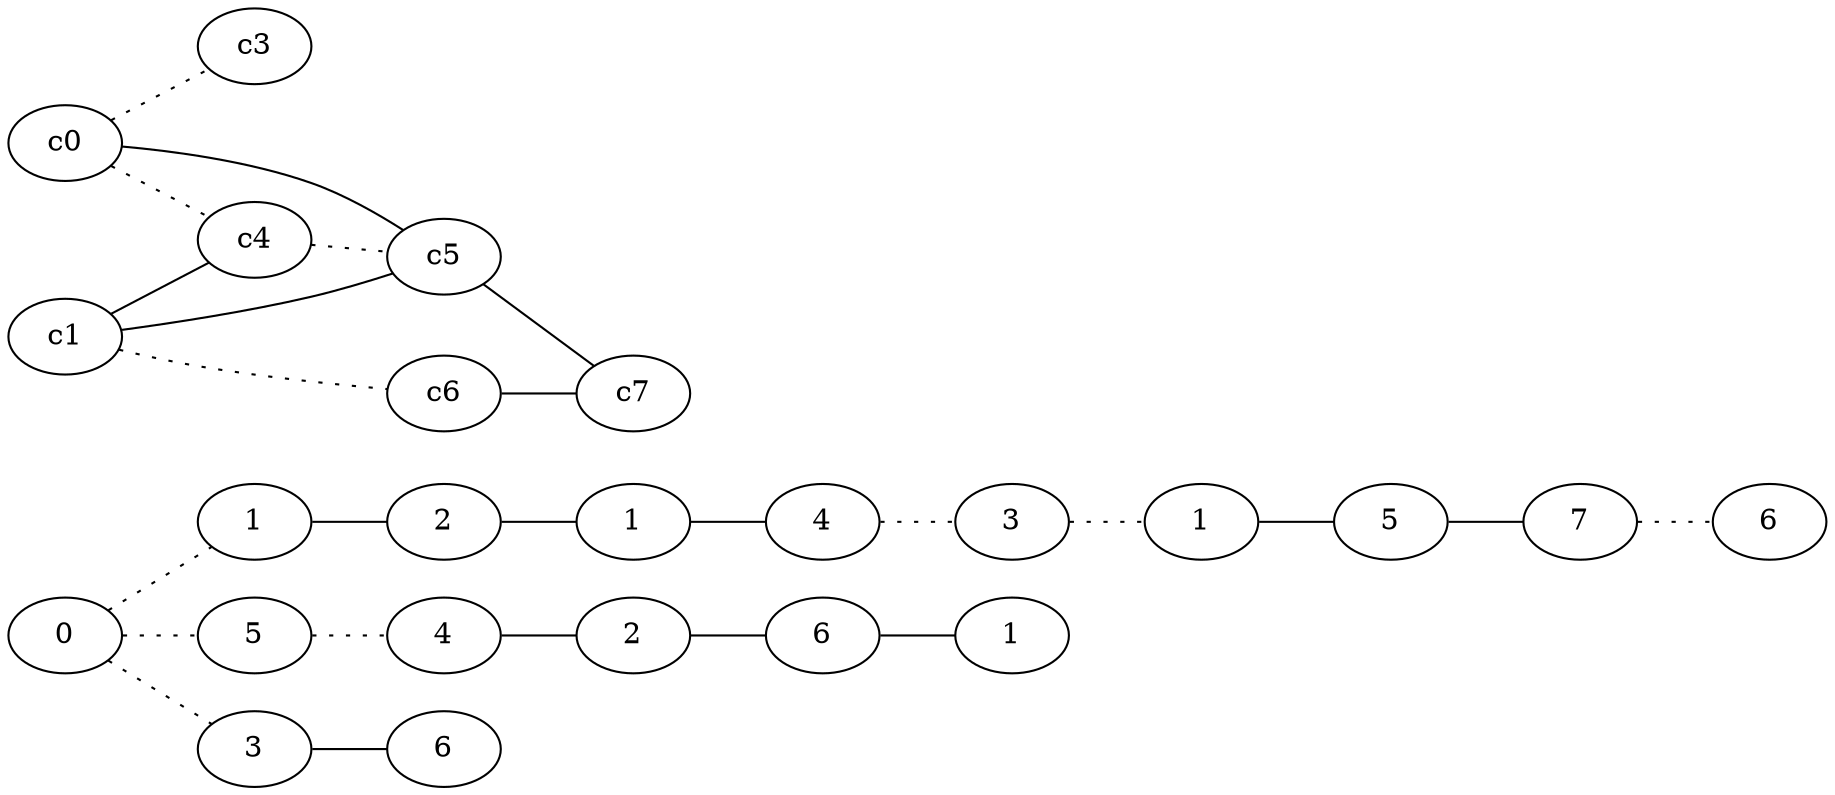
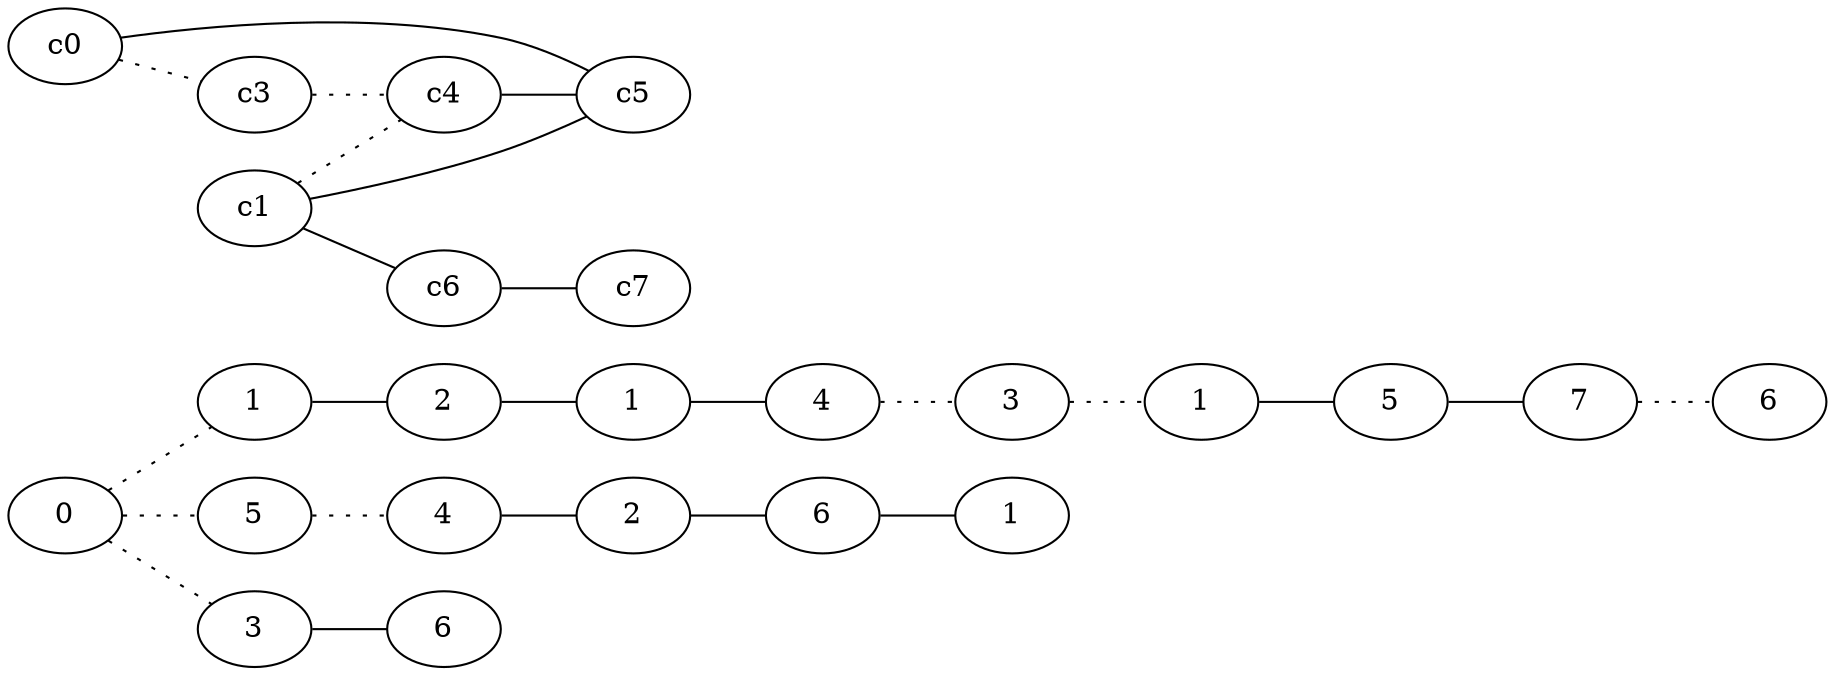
(160, 192) -> (350, 95)
(349, 248) -> (539, 95)
(160, 288) -> (349, 151)
(539, 325) -> none
(252, 374) -> (349, 248)
